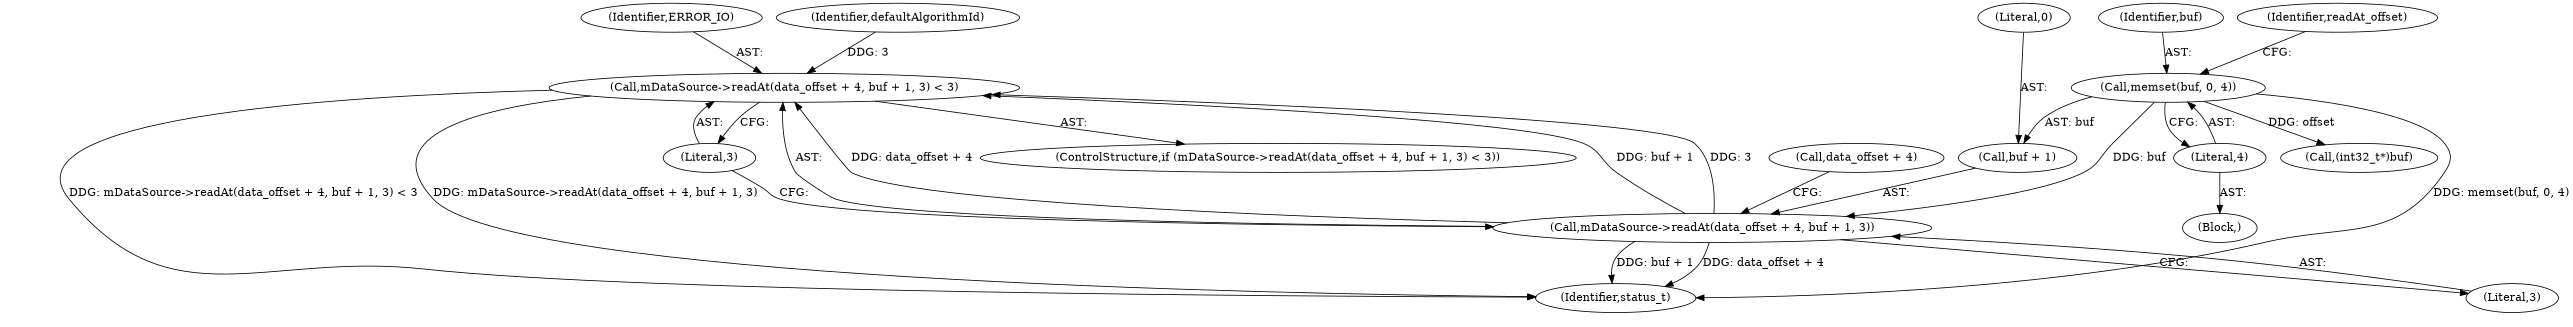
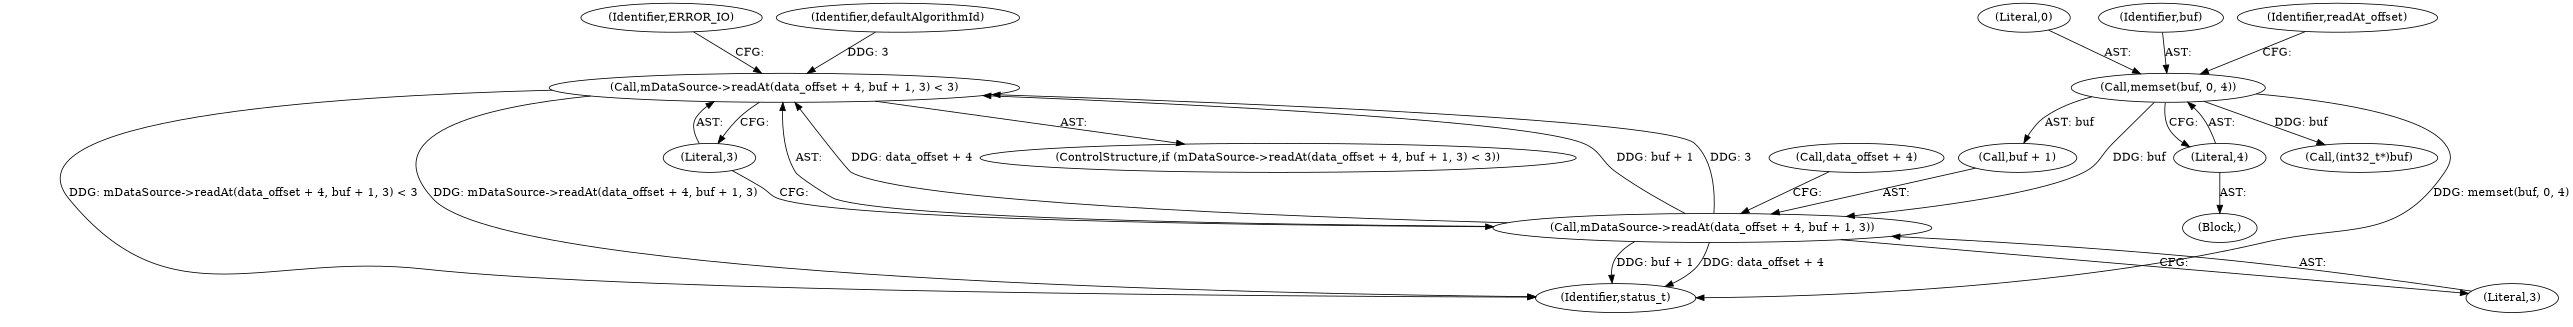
(752, 53) -> (752, 53)
(2021, 84) -> (2091, 50)
(2302, 123) -> (2302, 123)
